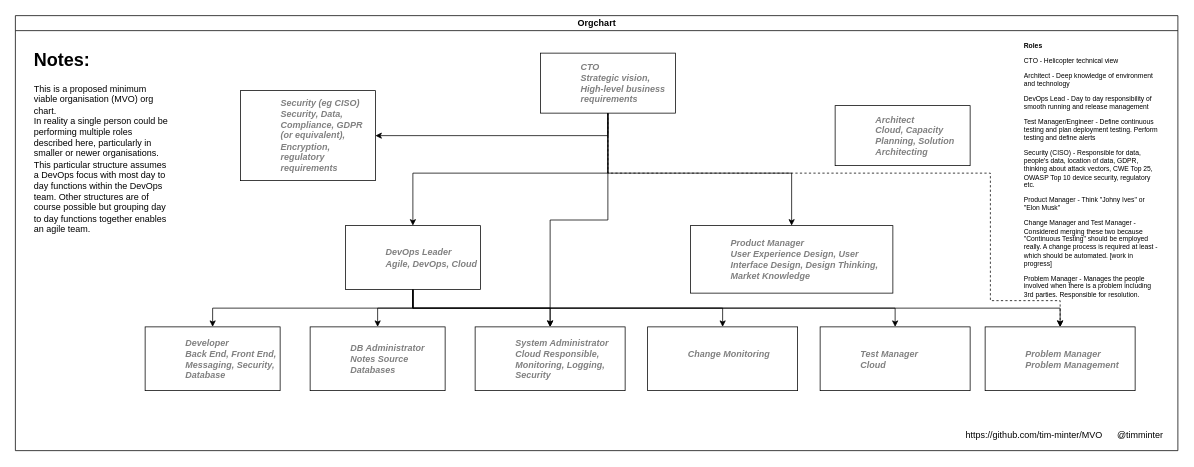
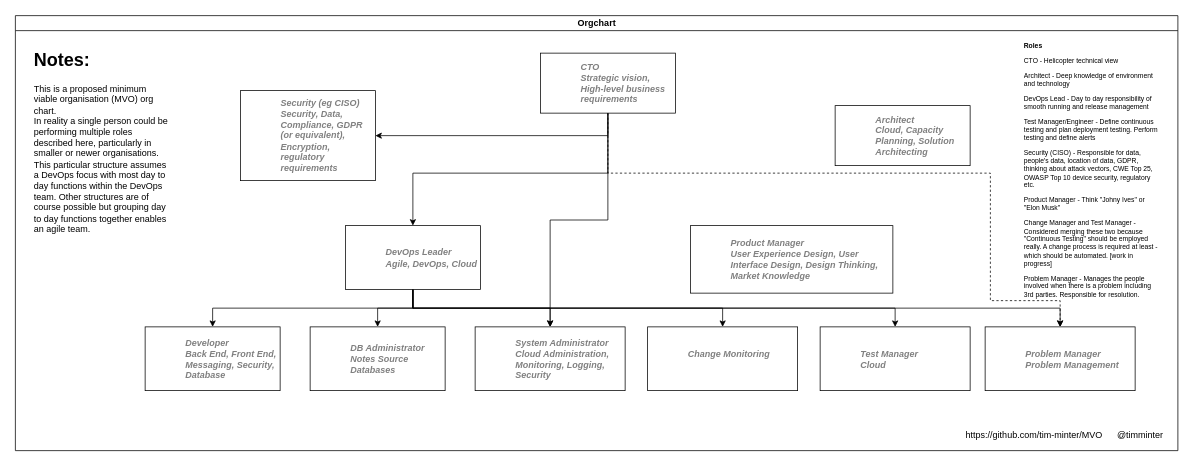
(792, 197) -> none
(570, 359) -> (570, 359)
